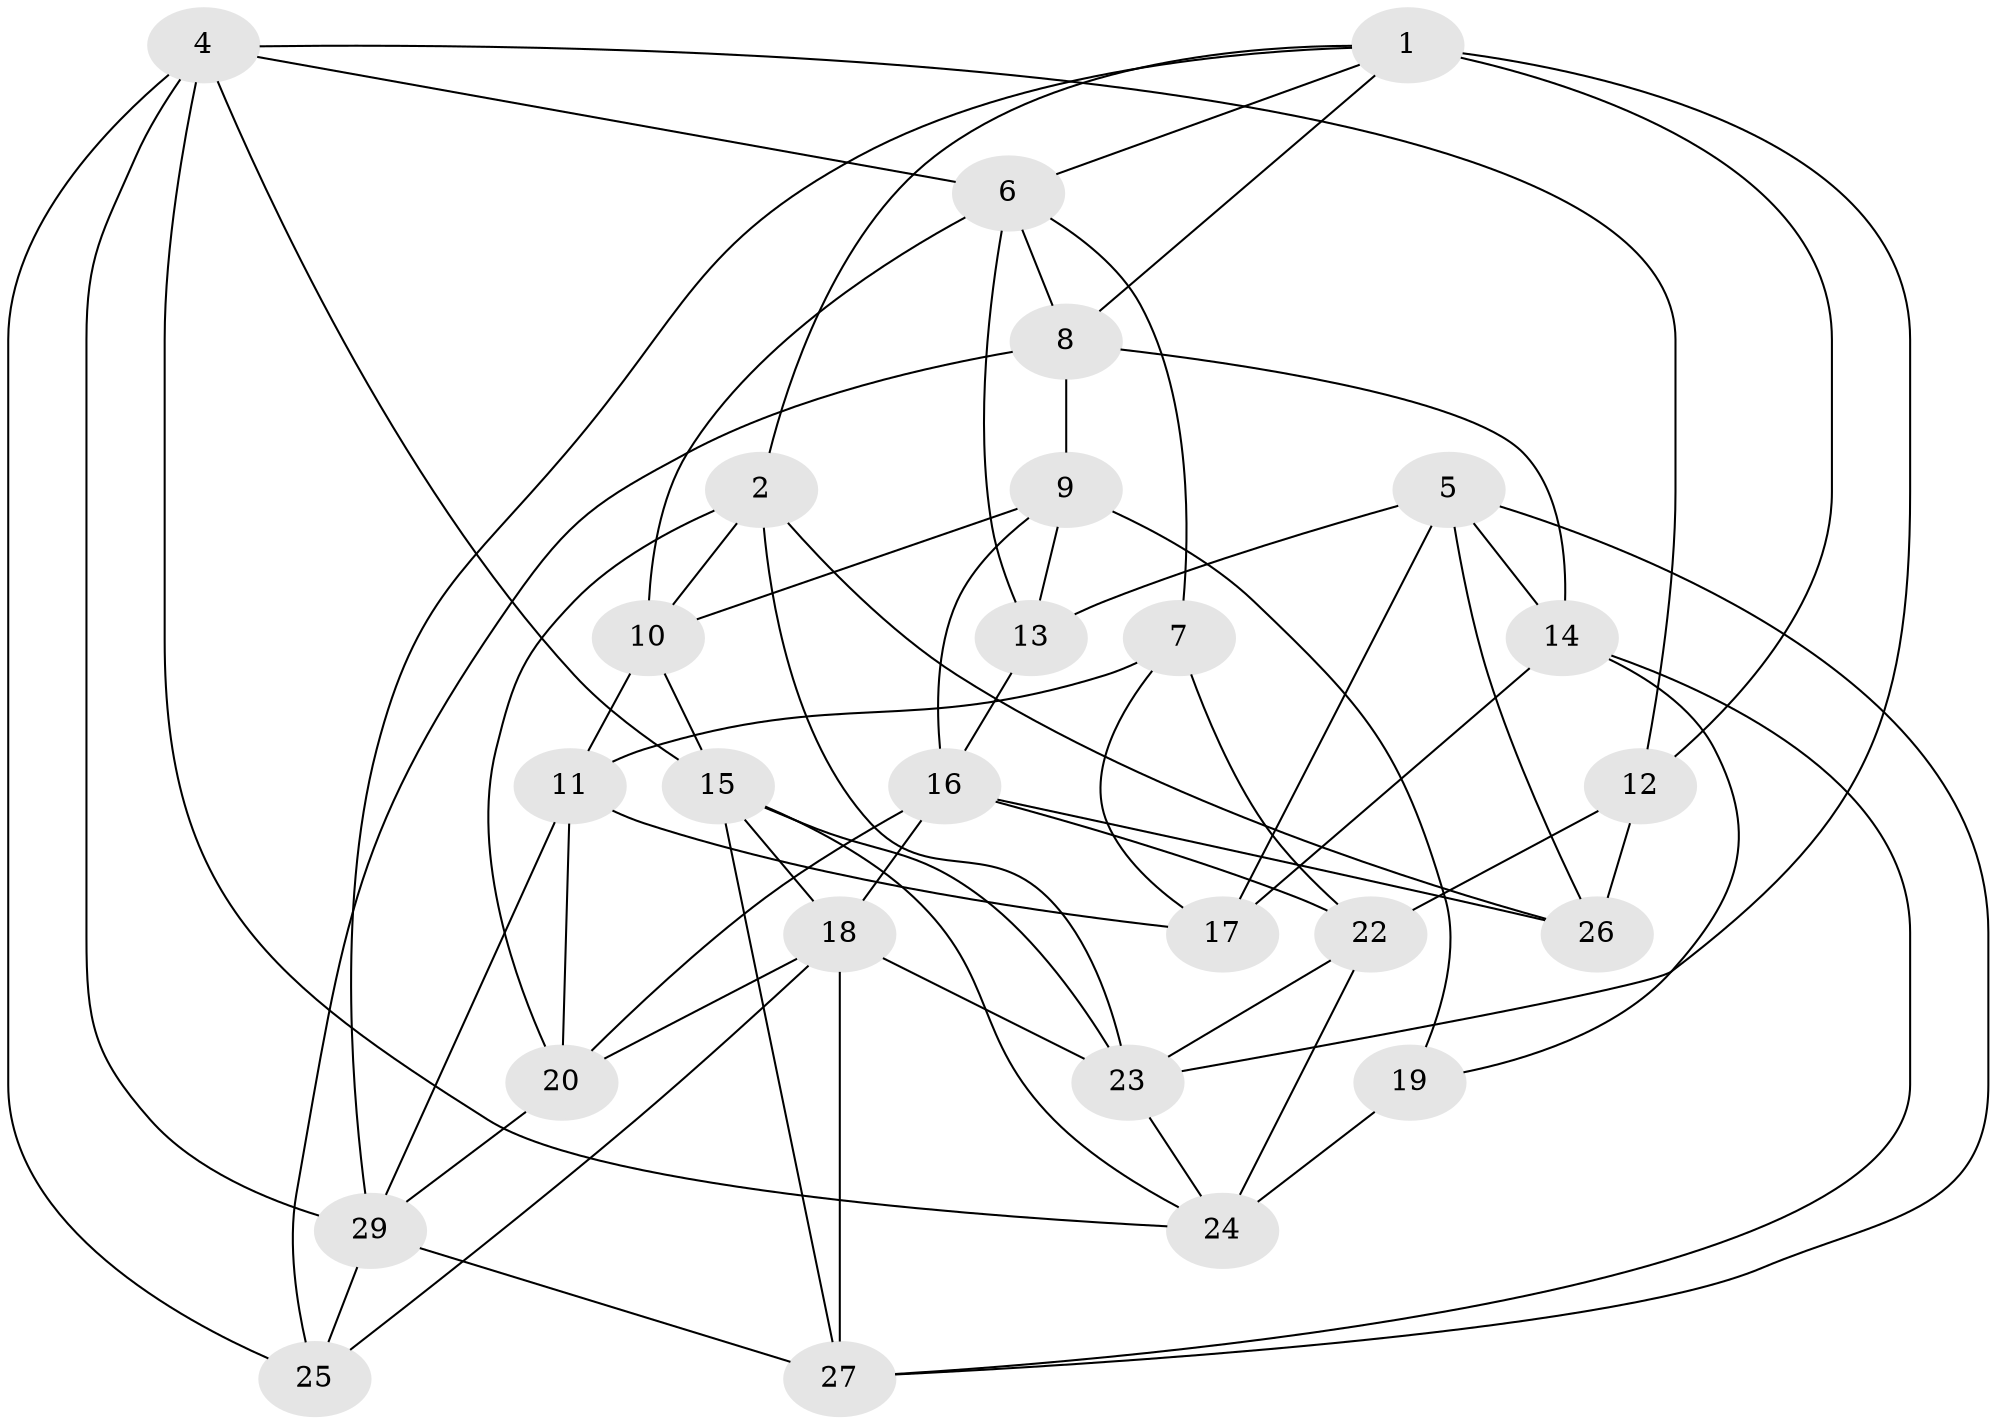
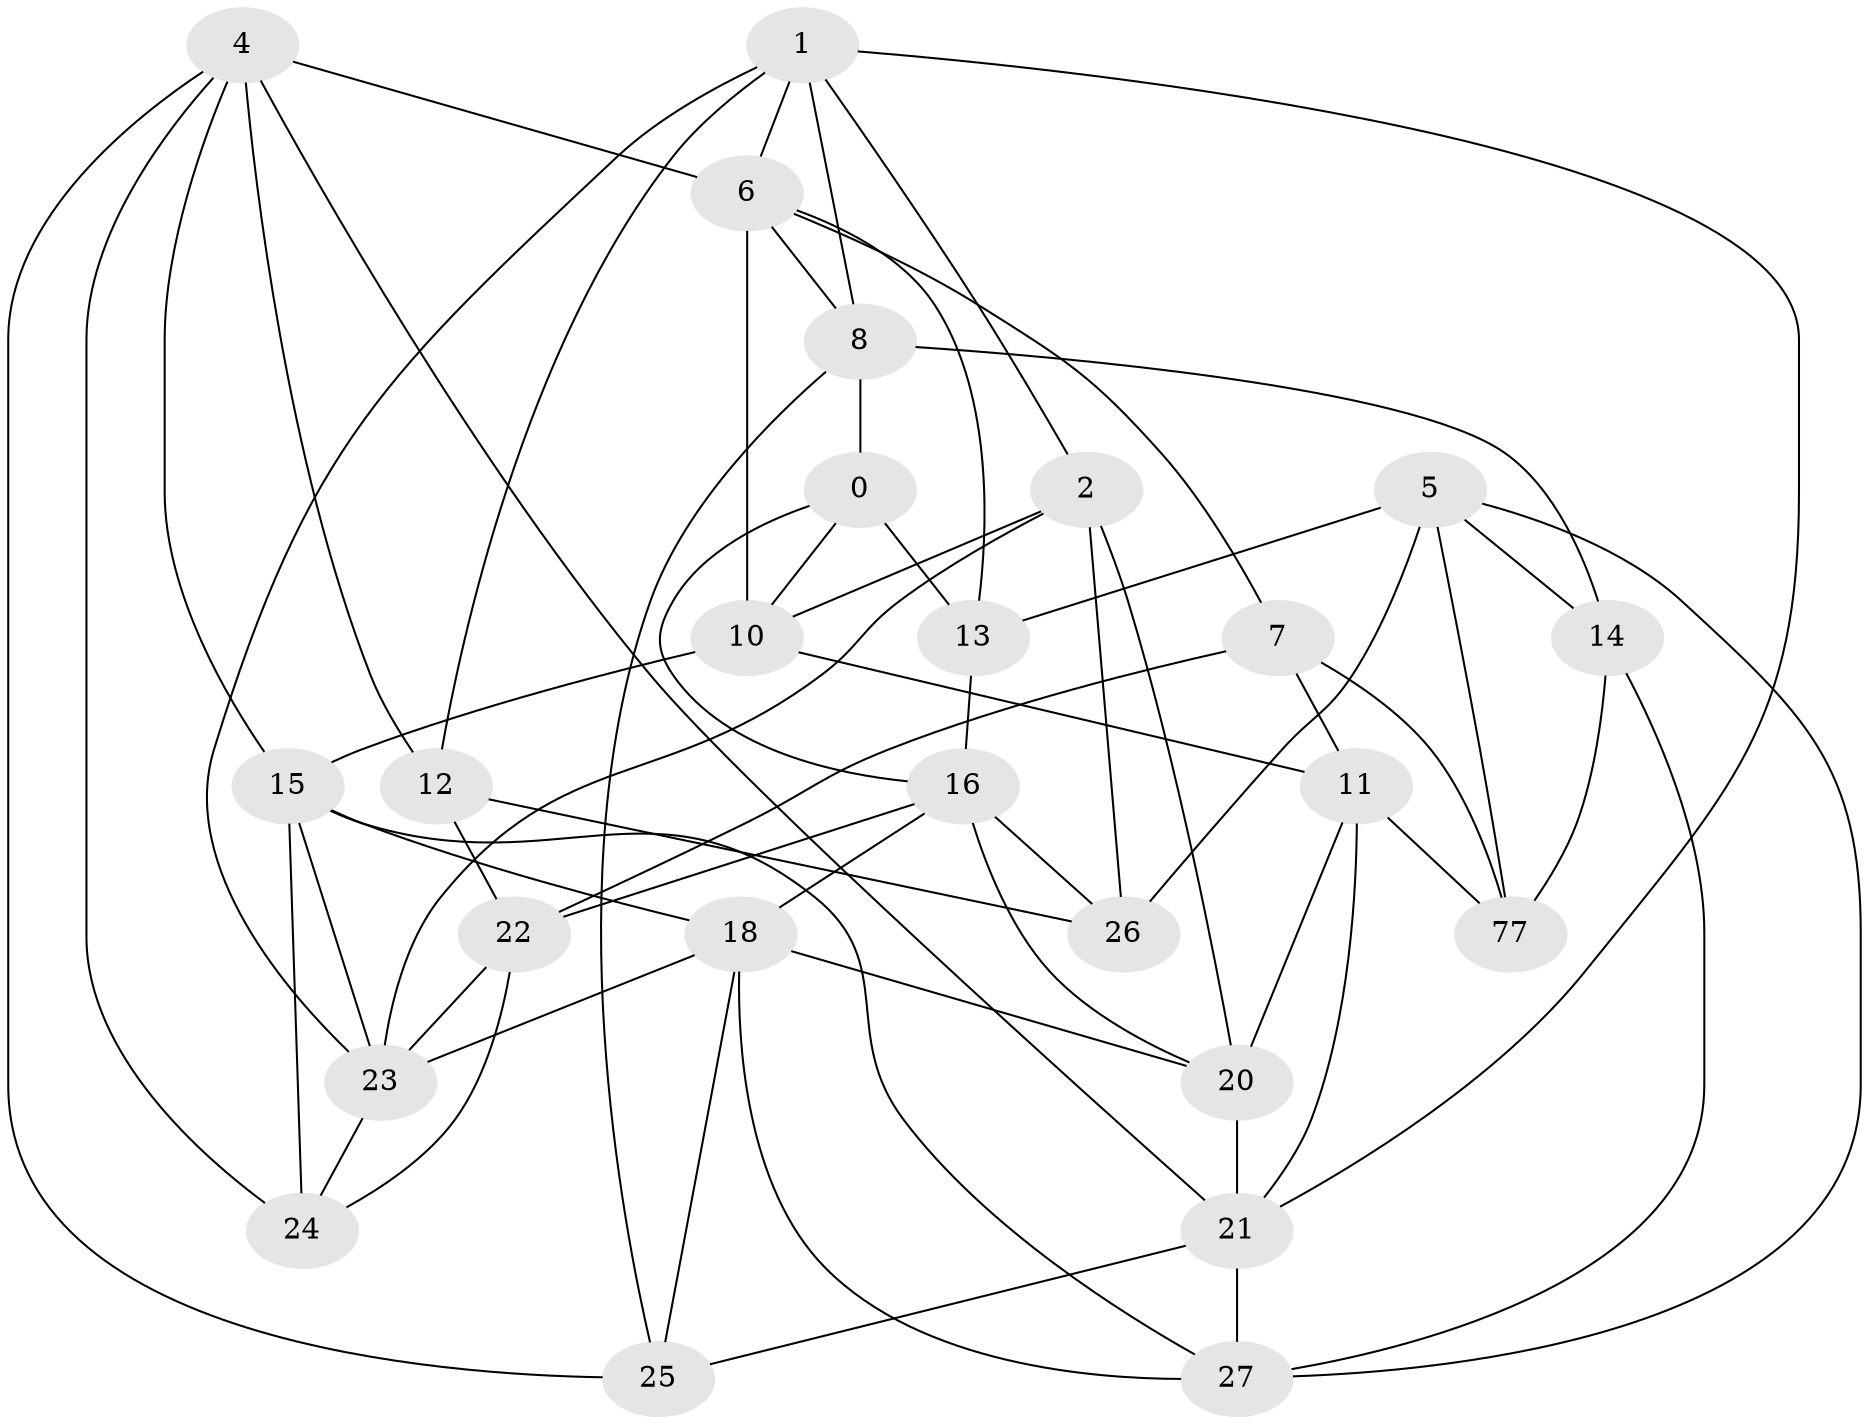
(1066, 490) -> (860, 490)
(1223, 934) -> (1511, 934)
(1410, 1083) -> none
(370, 1231) -> (1237, 1231)
